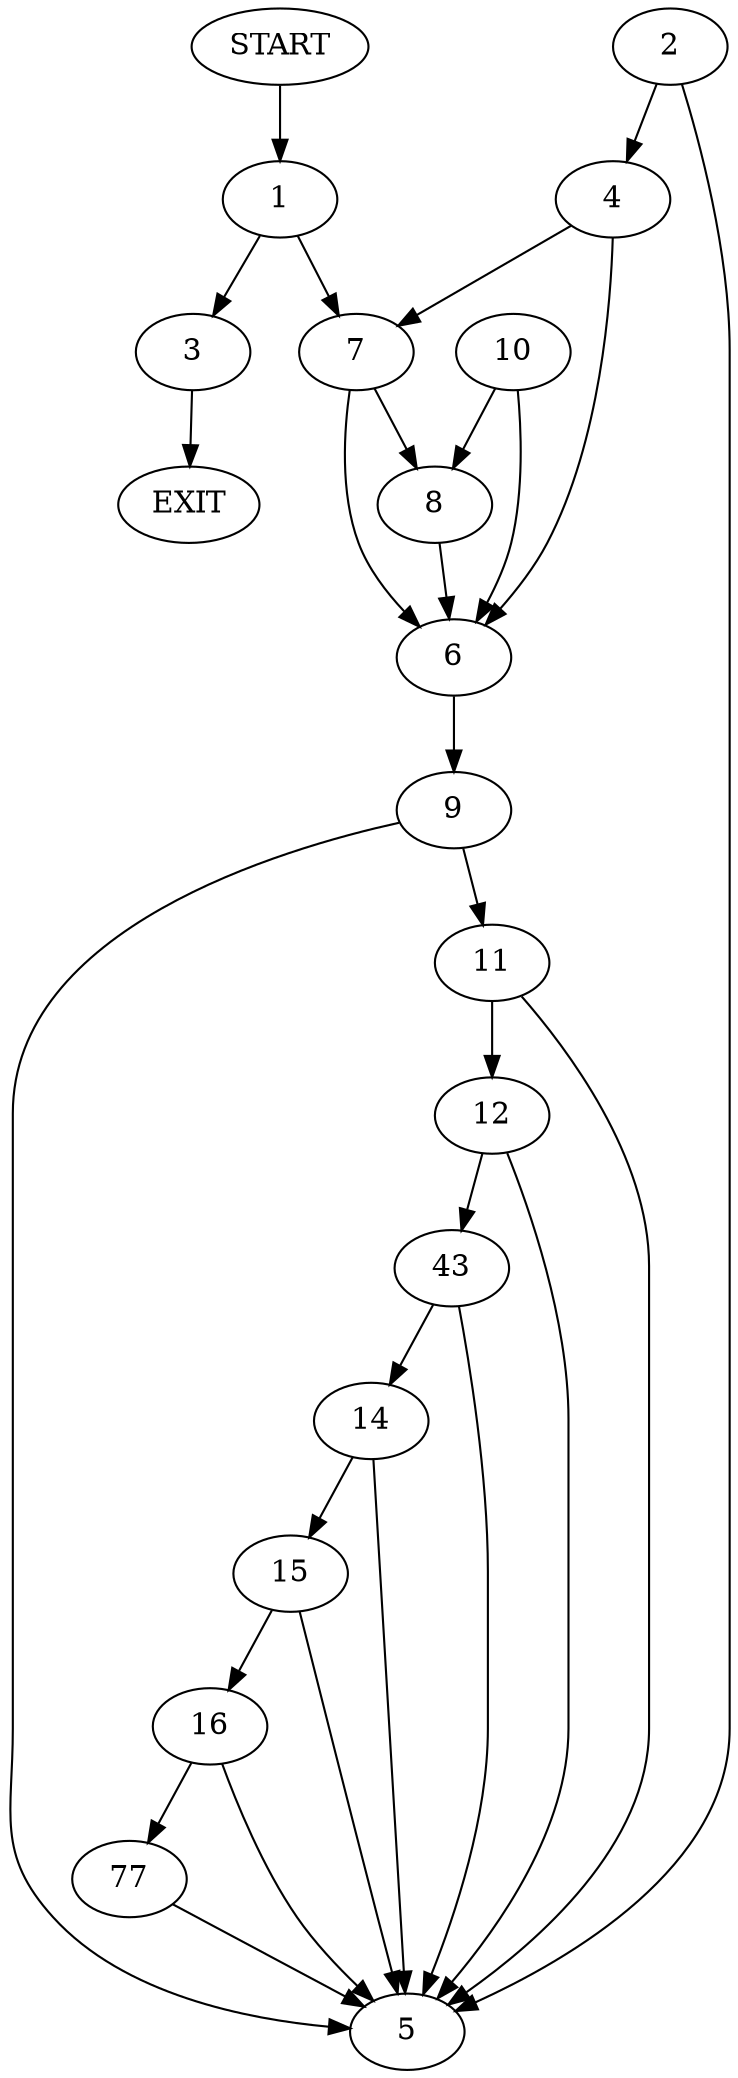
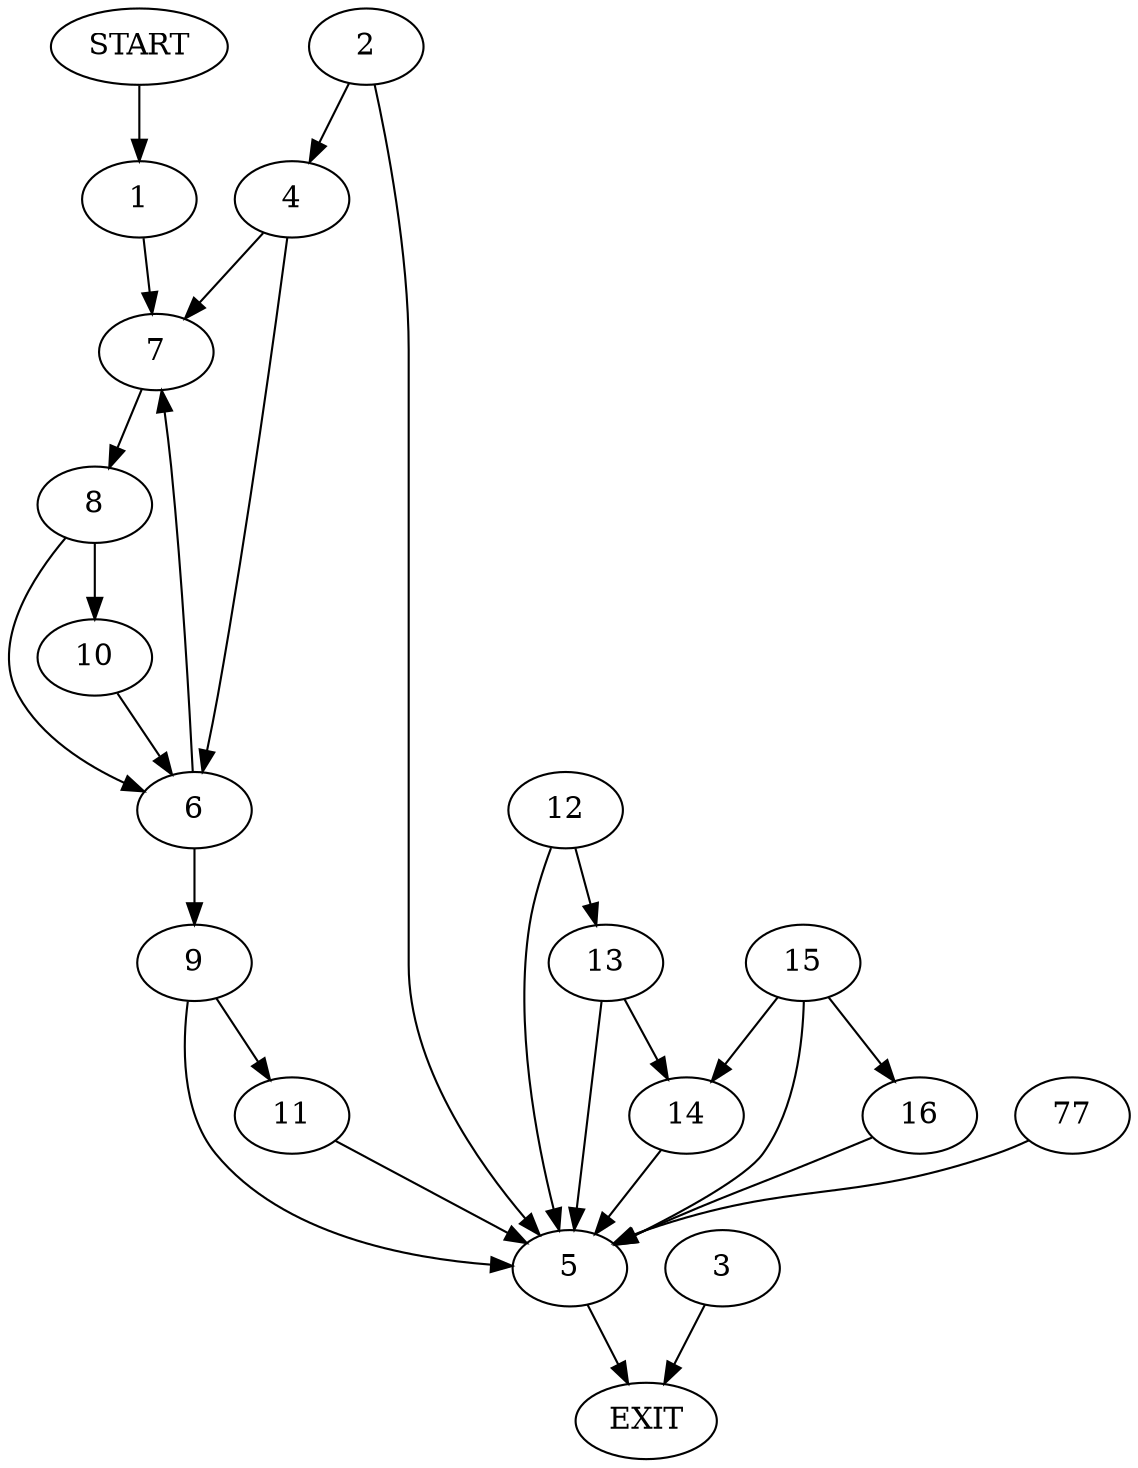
(242, 267) -> none
(479, 419) -> (95, 571)
(349, 508) -> (182, 591)
(492, 1029) -> none
(452, 1268) -> (606, 963)
none -> (603, 1335)
(336, 1488) -> (751, 1031)
(175, 1793) -> none
